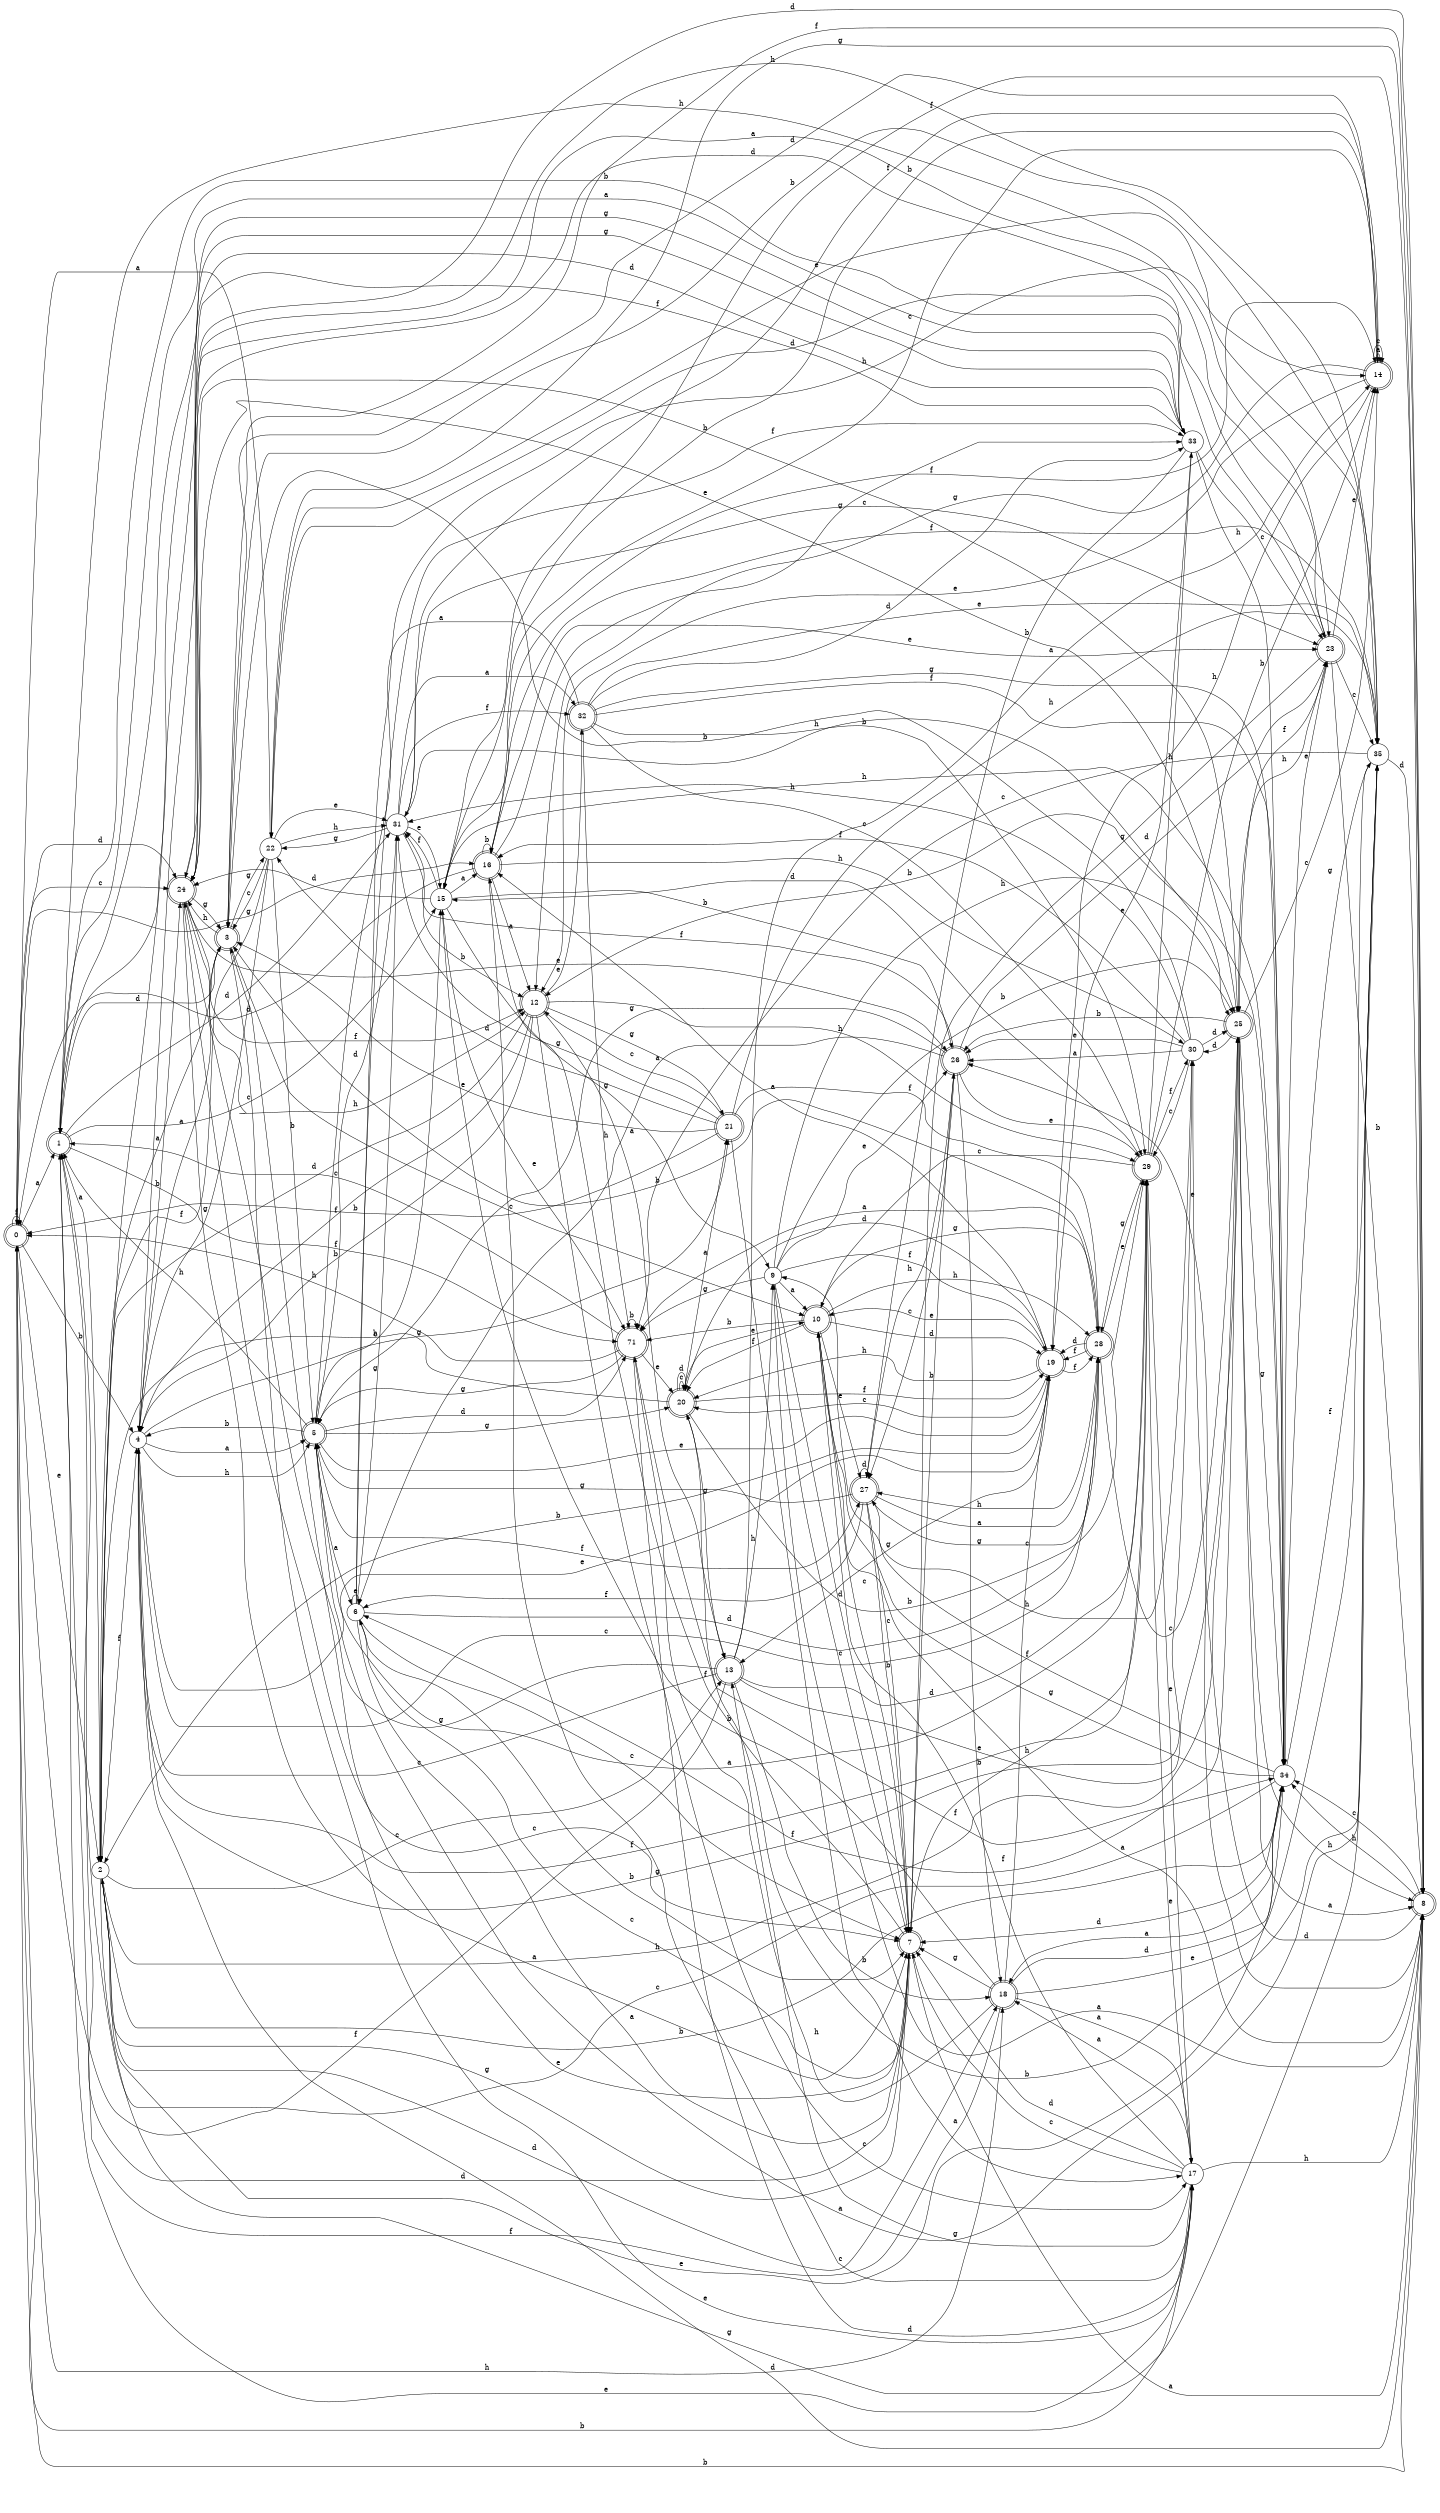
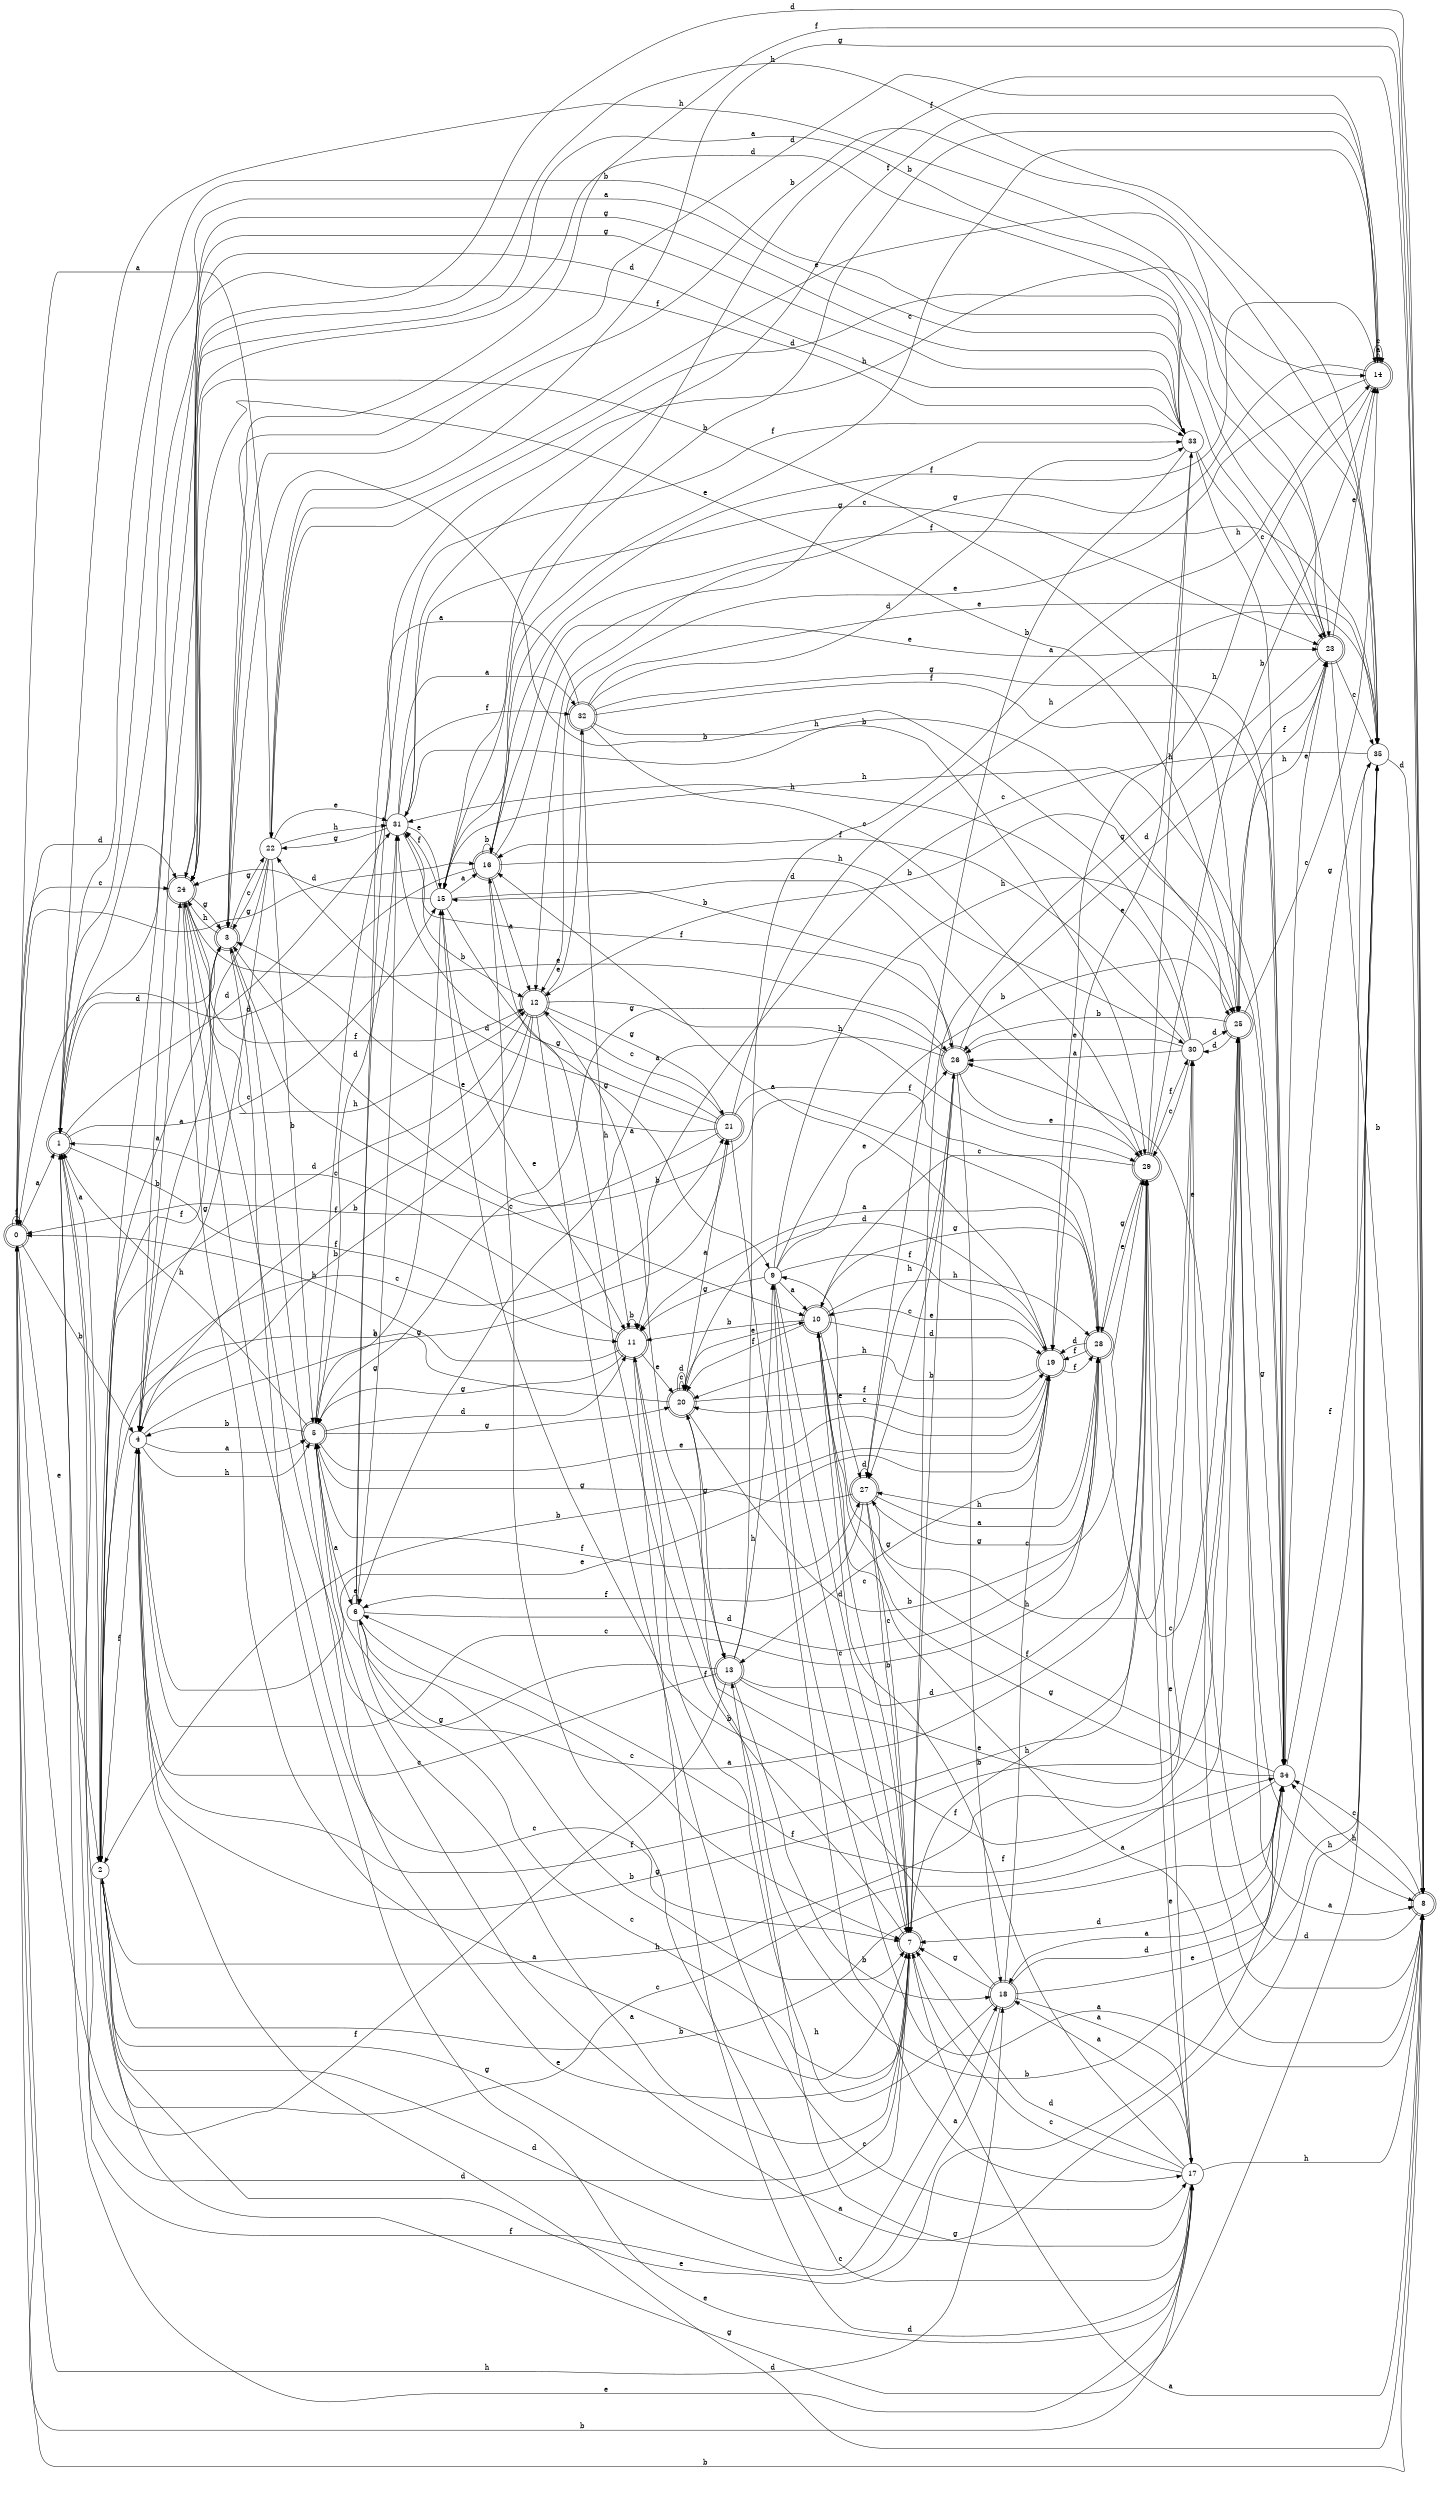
(632, 1343) -> (632, 1343)
(416, 1836) -> (192, 1337)
